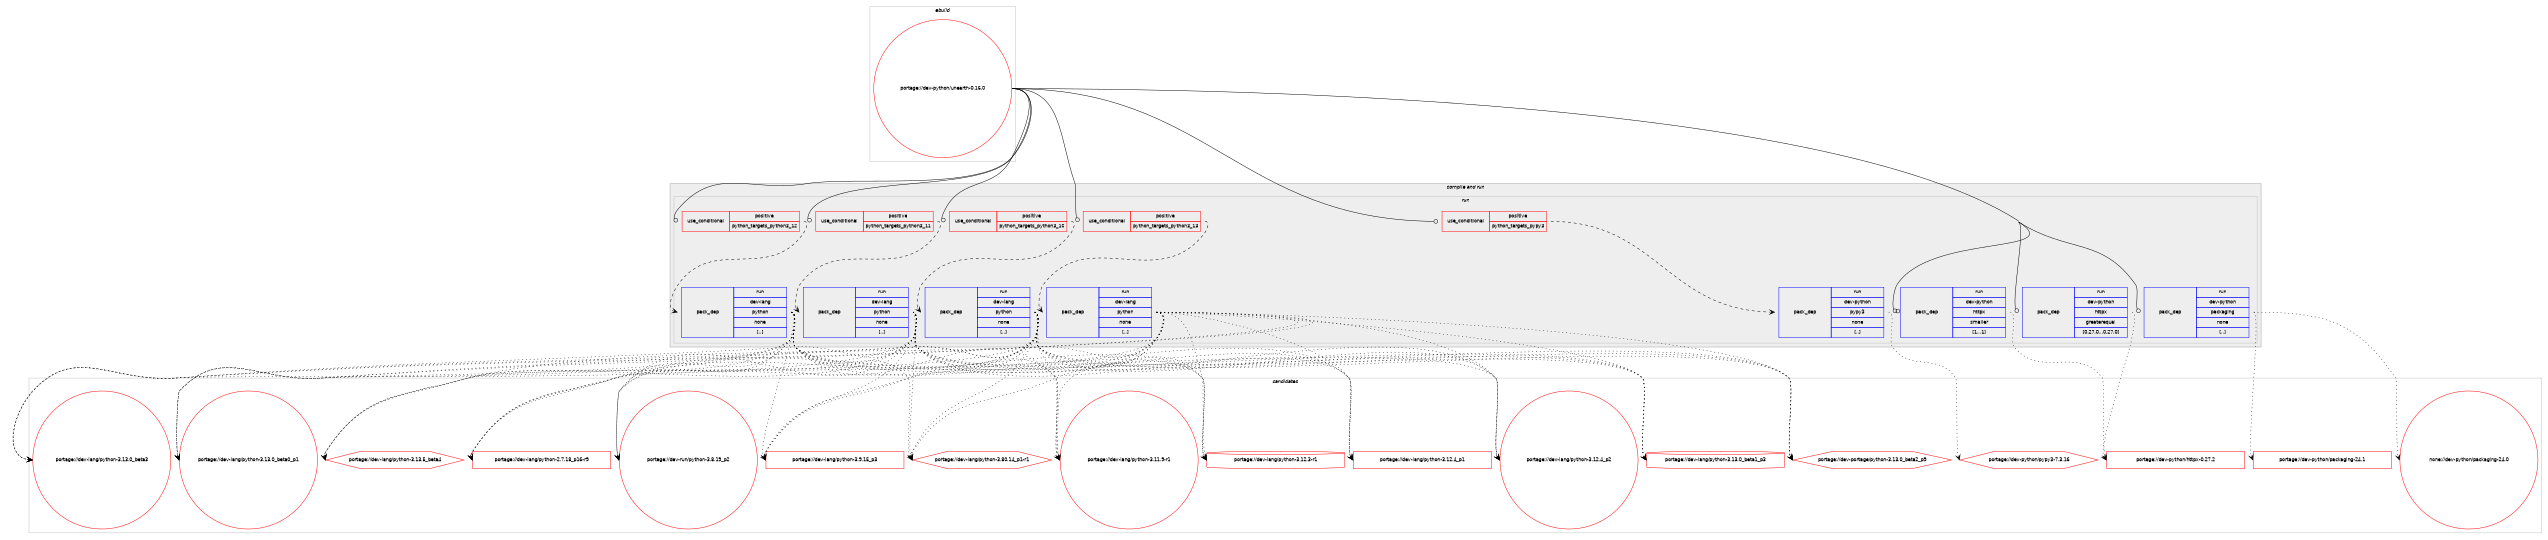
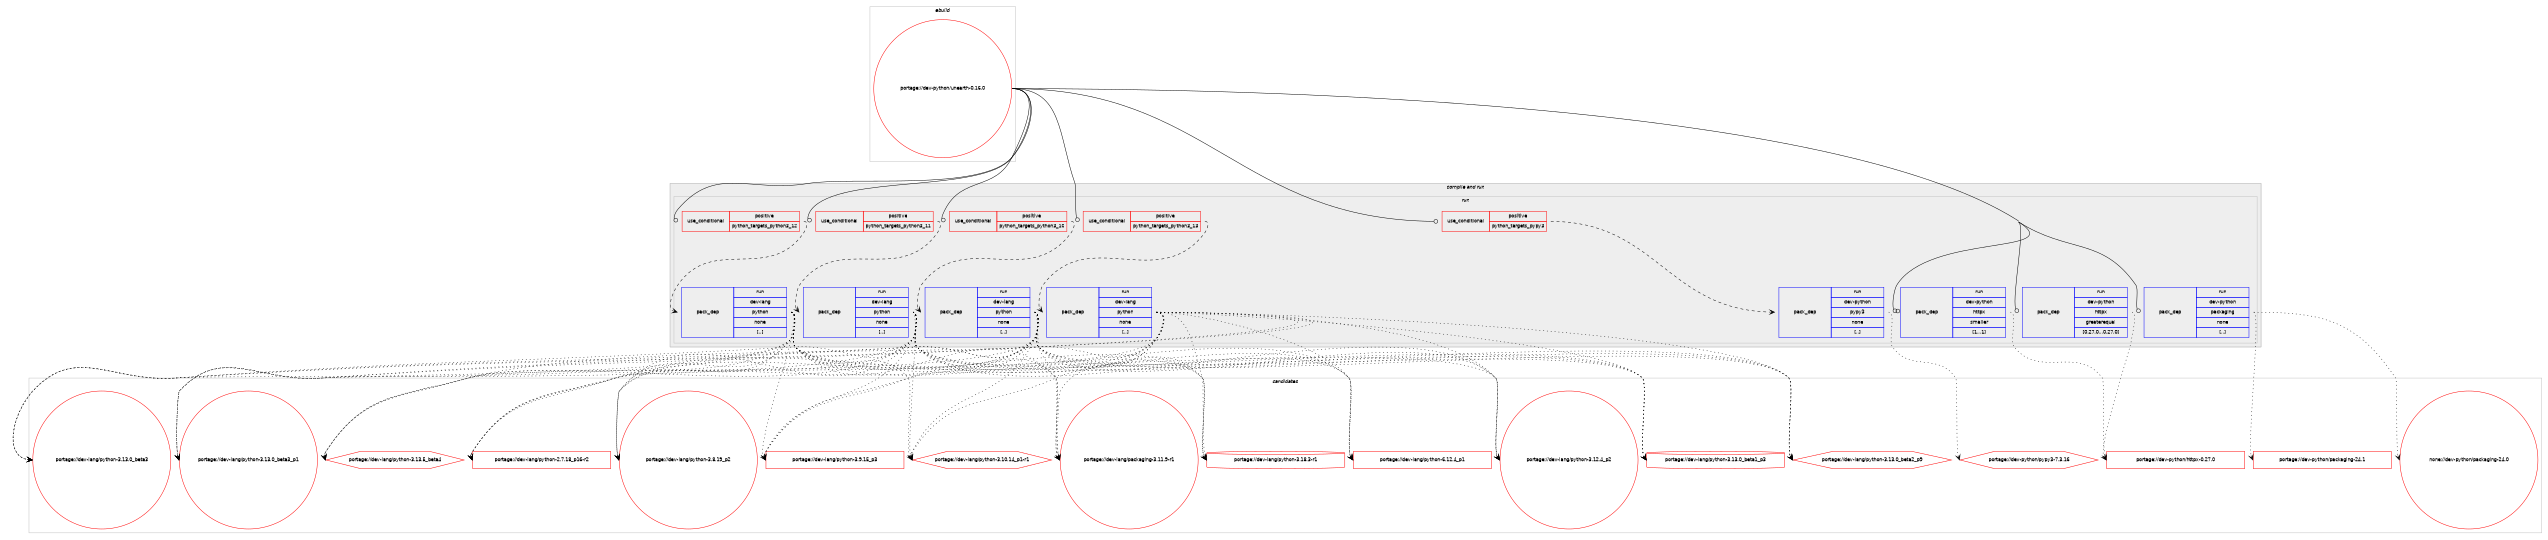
(248, 460) -> (248, 460)
(542, 460) -> (542, 460)
(688, 460) -> (688, 460)
(982, 460) -> (982, 460)
(1129, 460) -> (1129, 460)
(1276, 460) -> (1276, 460)
(1422, 460) -> (1422, 460)
(1872, 460) -> (1872, 460)
(2176, 460) -> (2176, 460)
